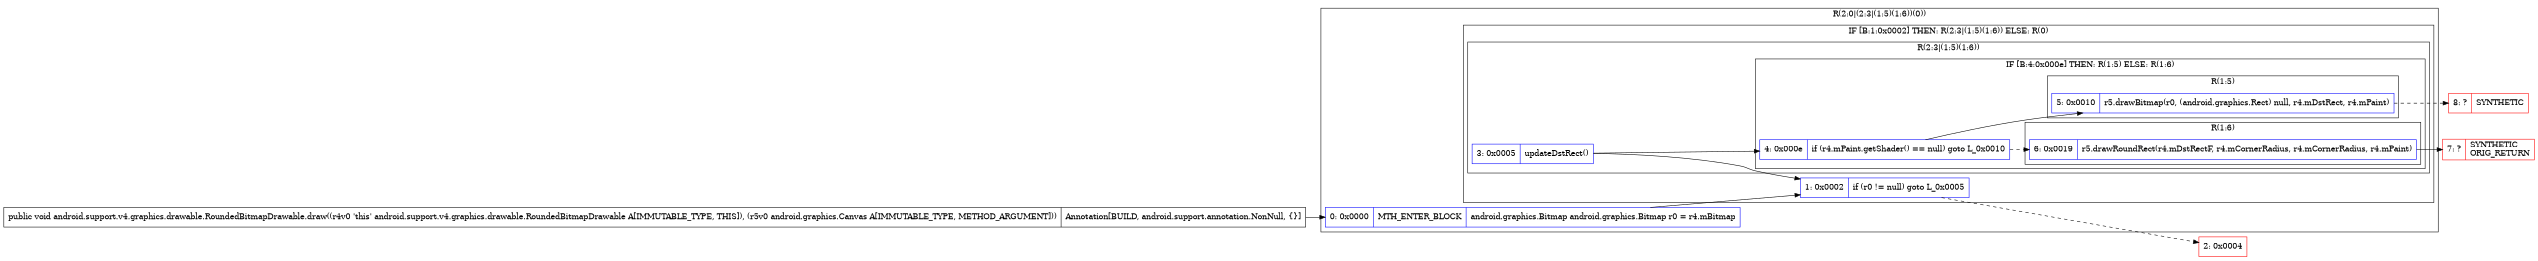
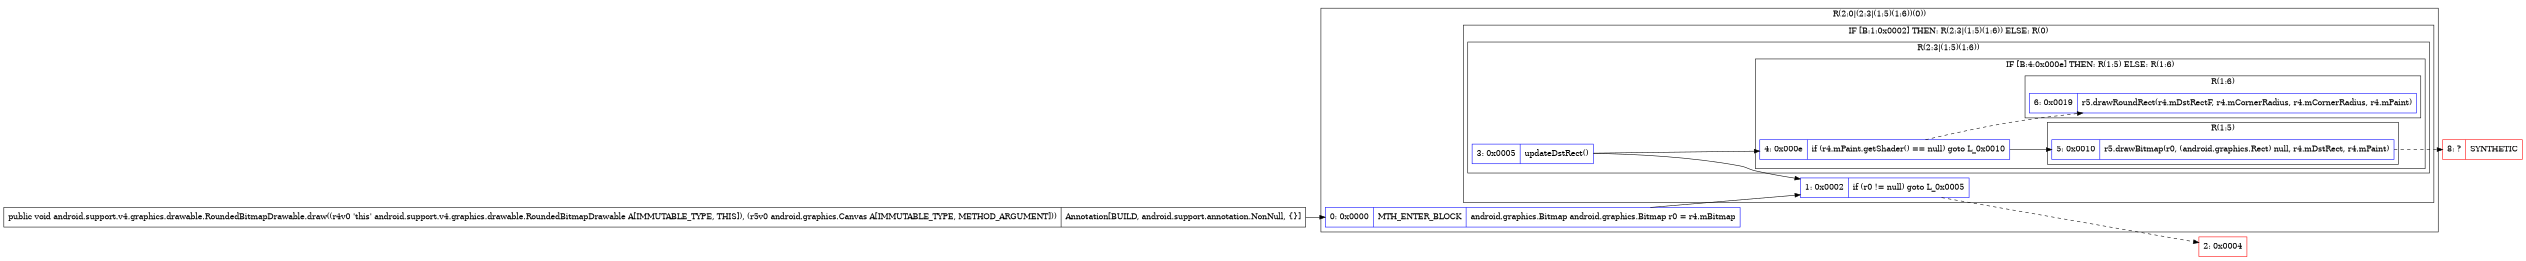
(2488, 150) -> none
